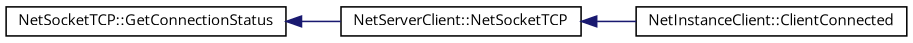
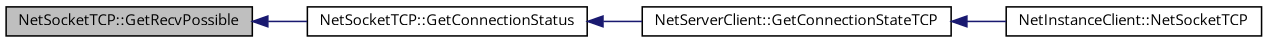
none -> (129, 21)
(461, 21) -> (797, 21)
(771, 21) -> (1134, 21)
